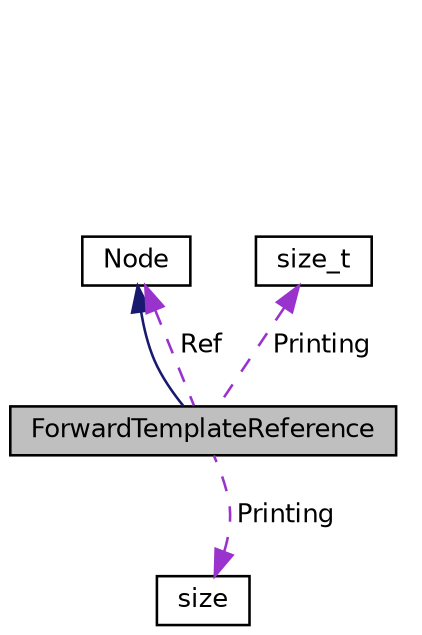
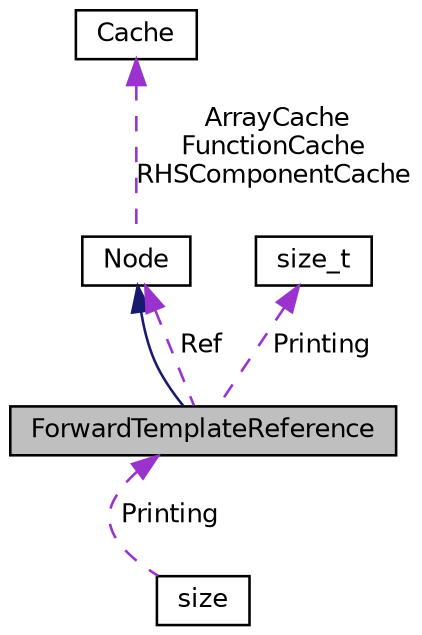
none -> (136, 35)
(229, 503) -> (112, 529)
